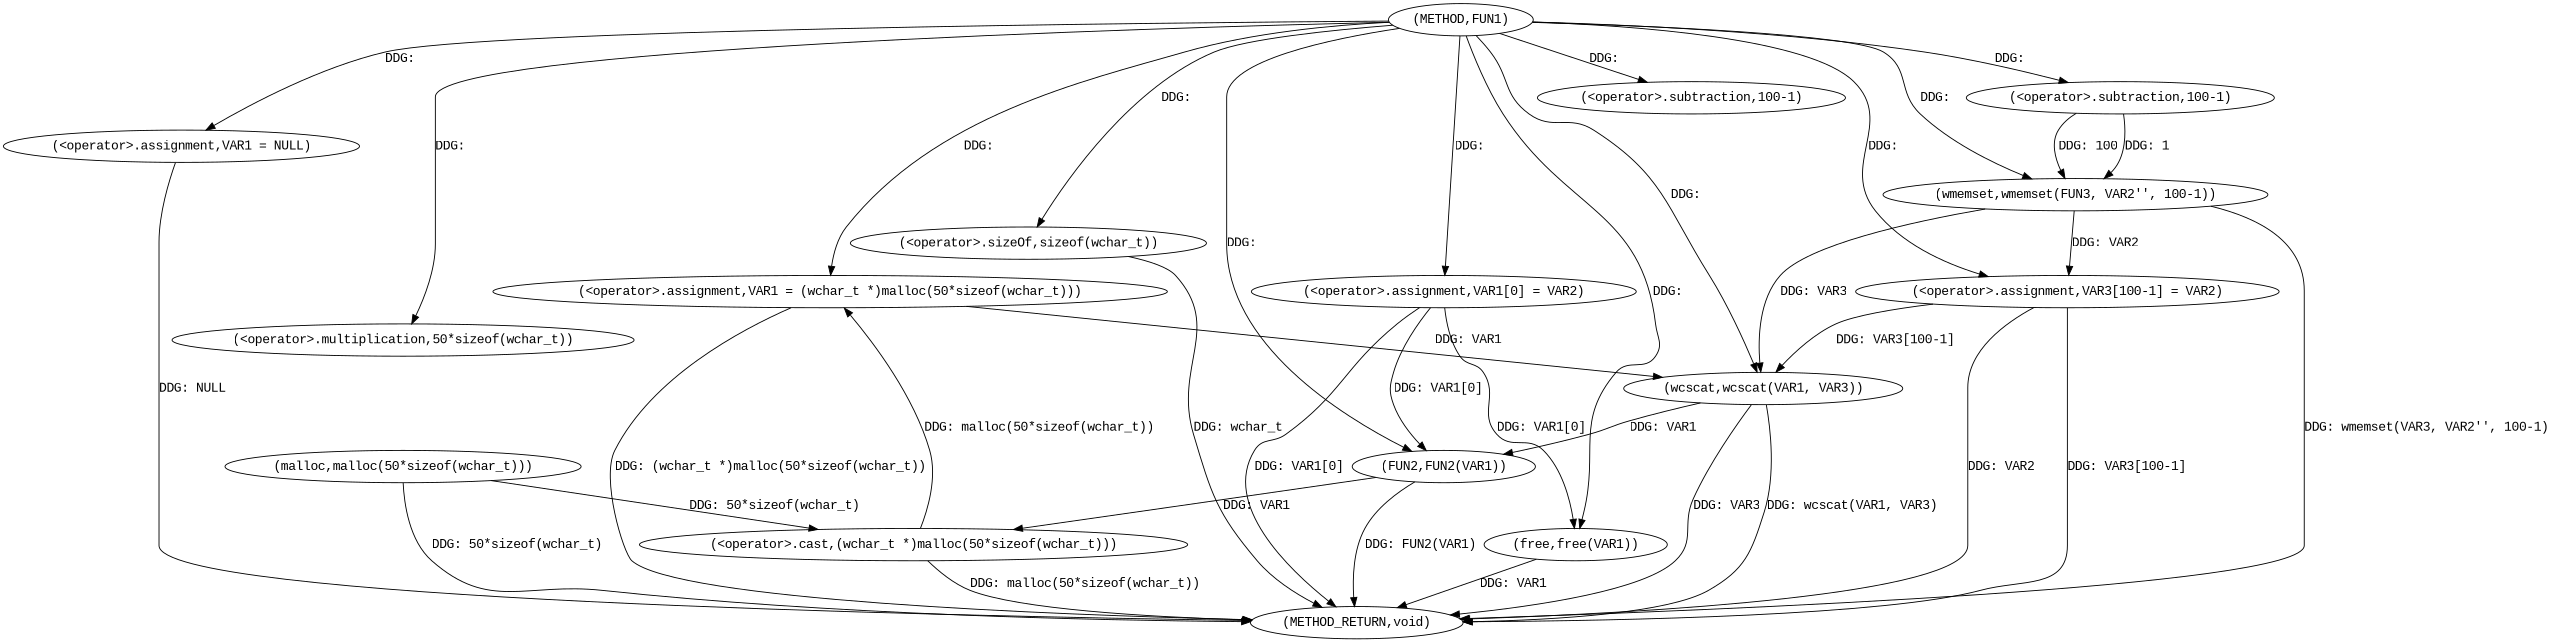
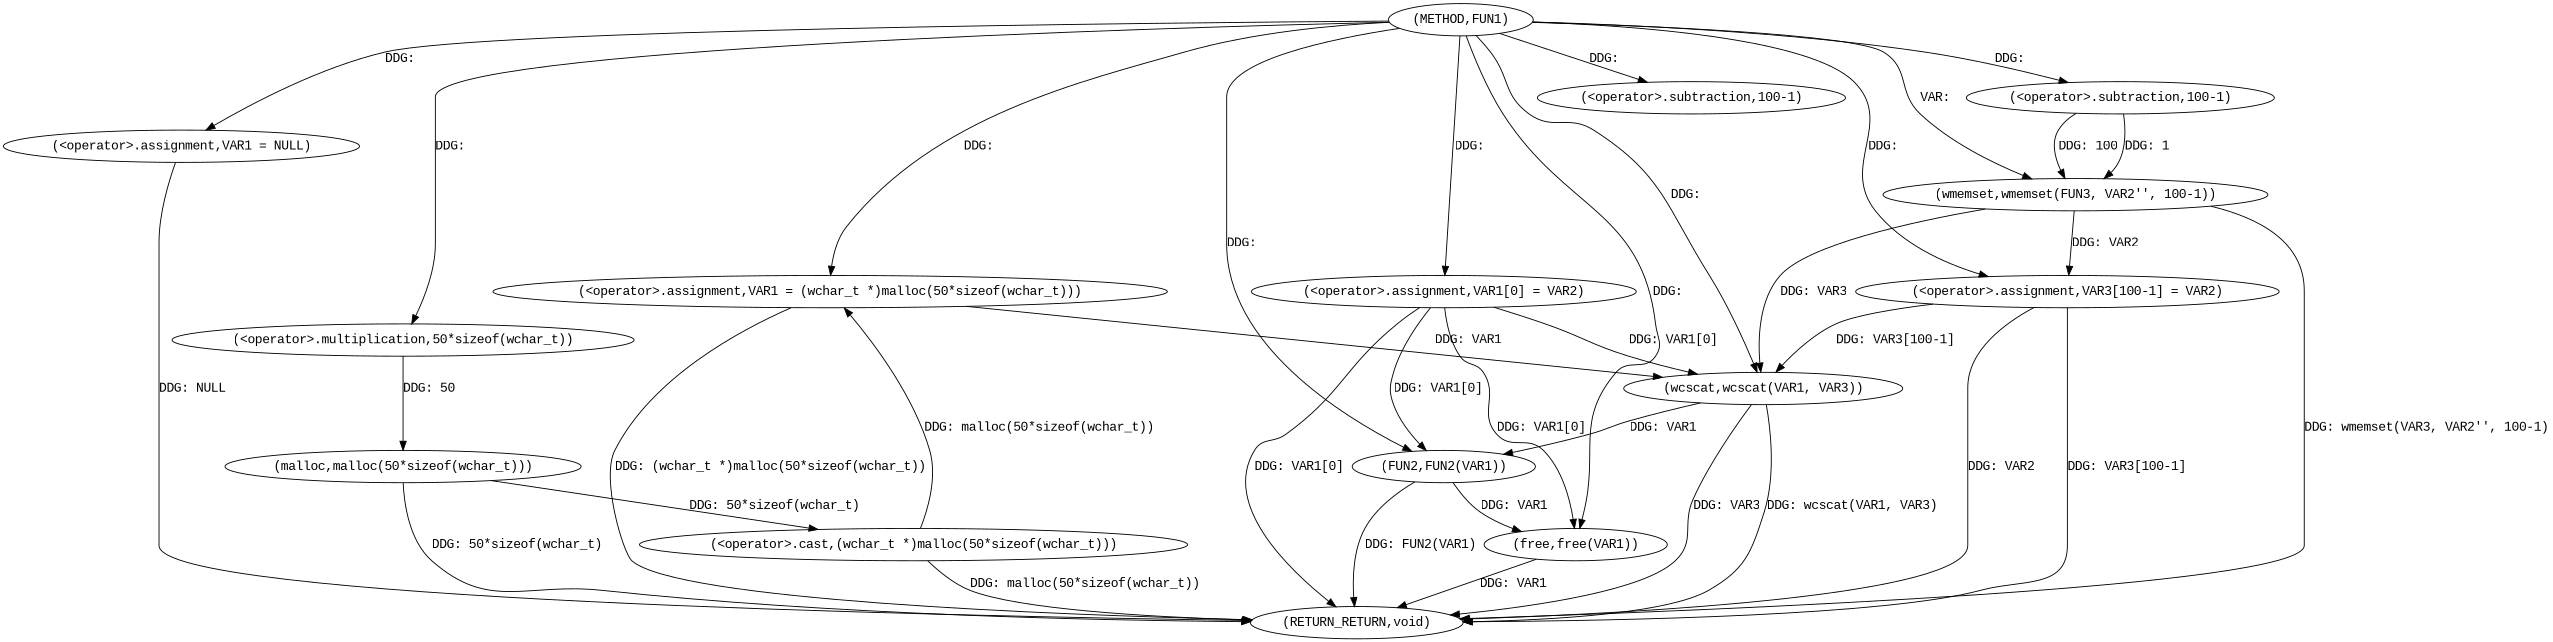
(1939, 98) -> (1939, 98)
(1028, 243) -> none
none -> (1590, 342)
none -> (403, 399)
(1199, 503) -> (1479, 511)
(1357, 623) -> (1357, 623)
